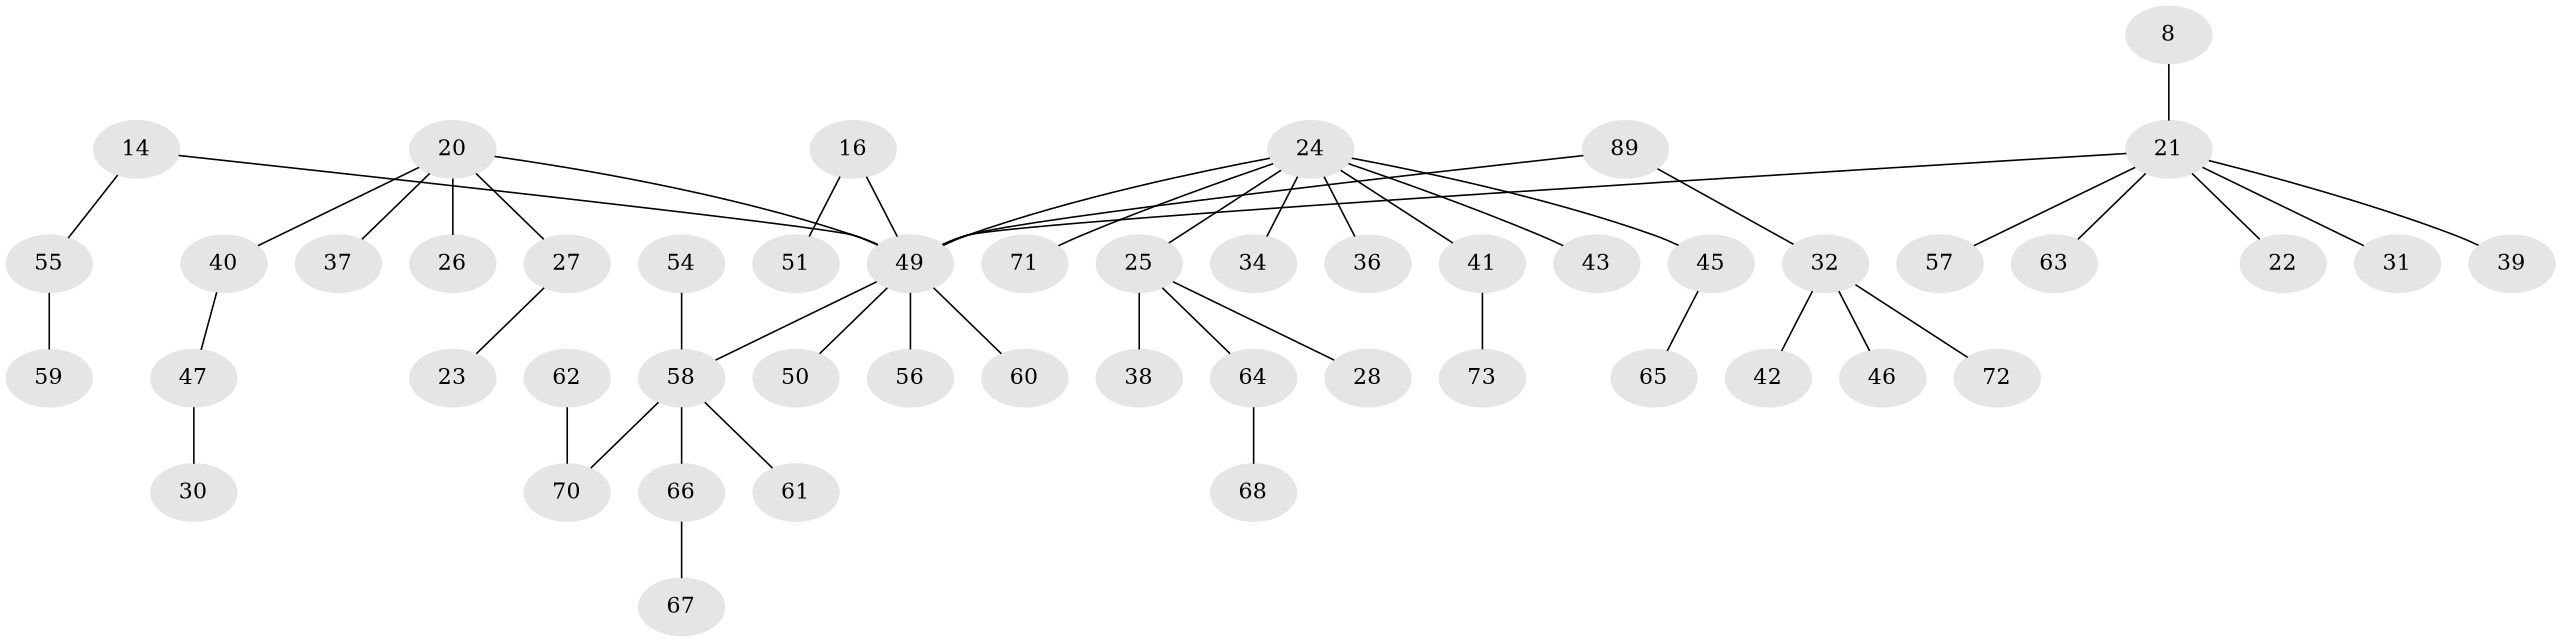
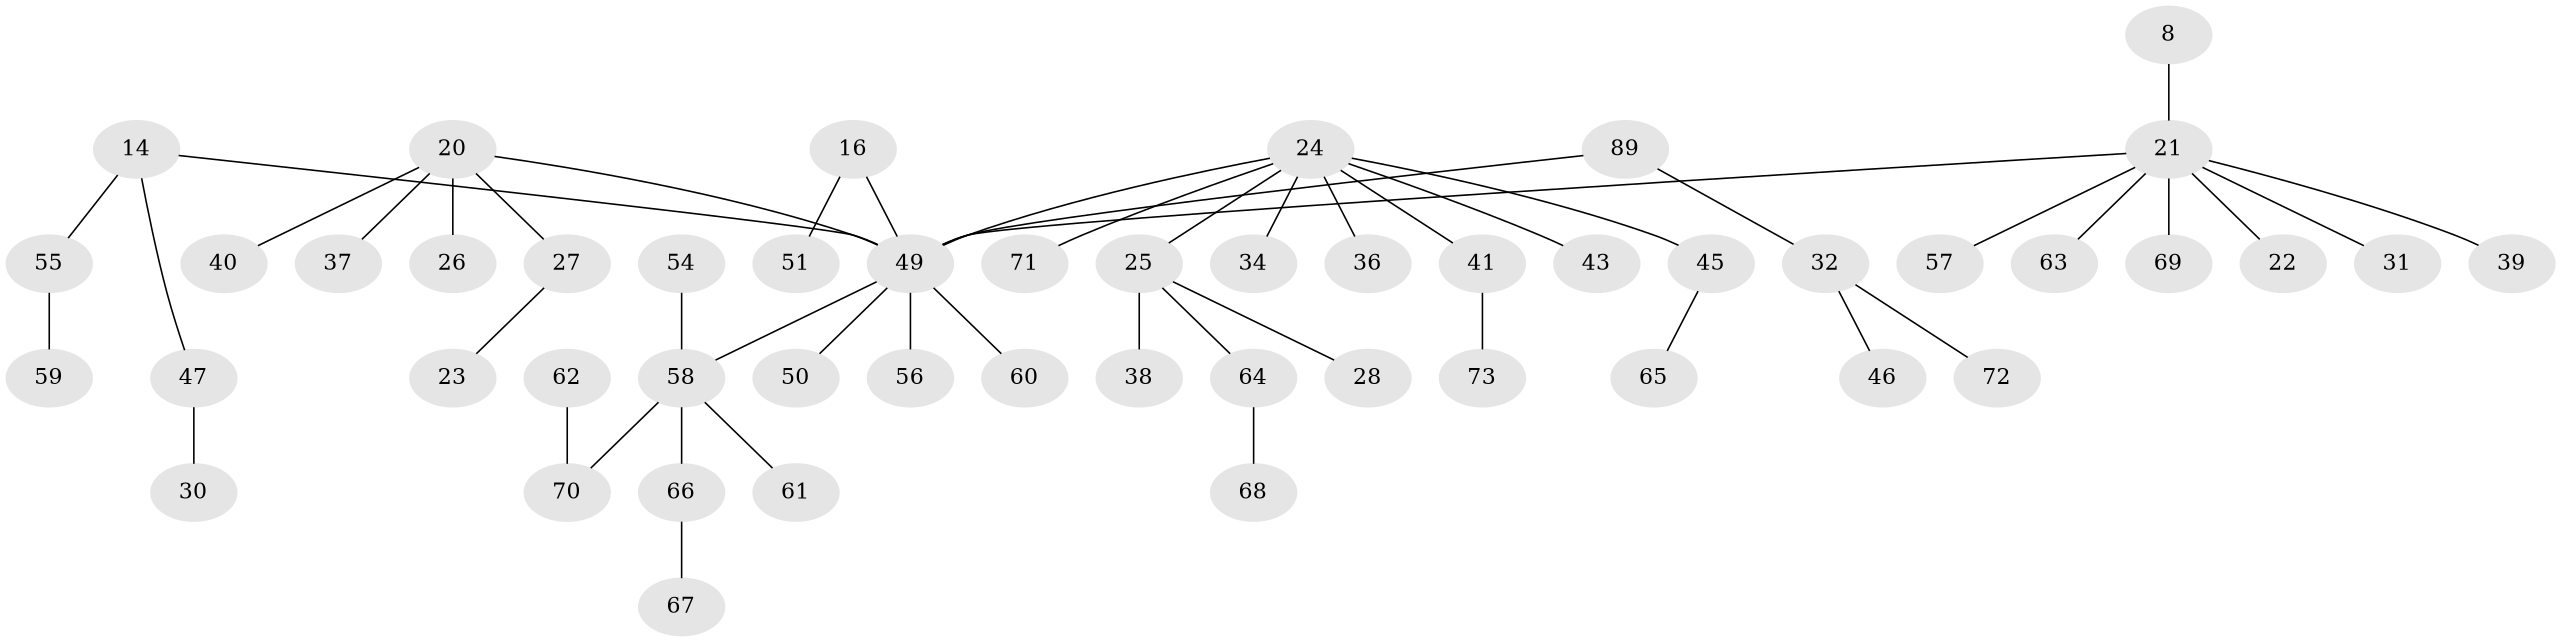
none -> (2169, 264)
(209, 321) -> (160, 265)
(1768, 378) -> none
